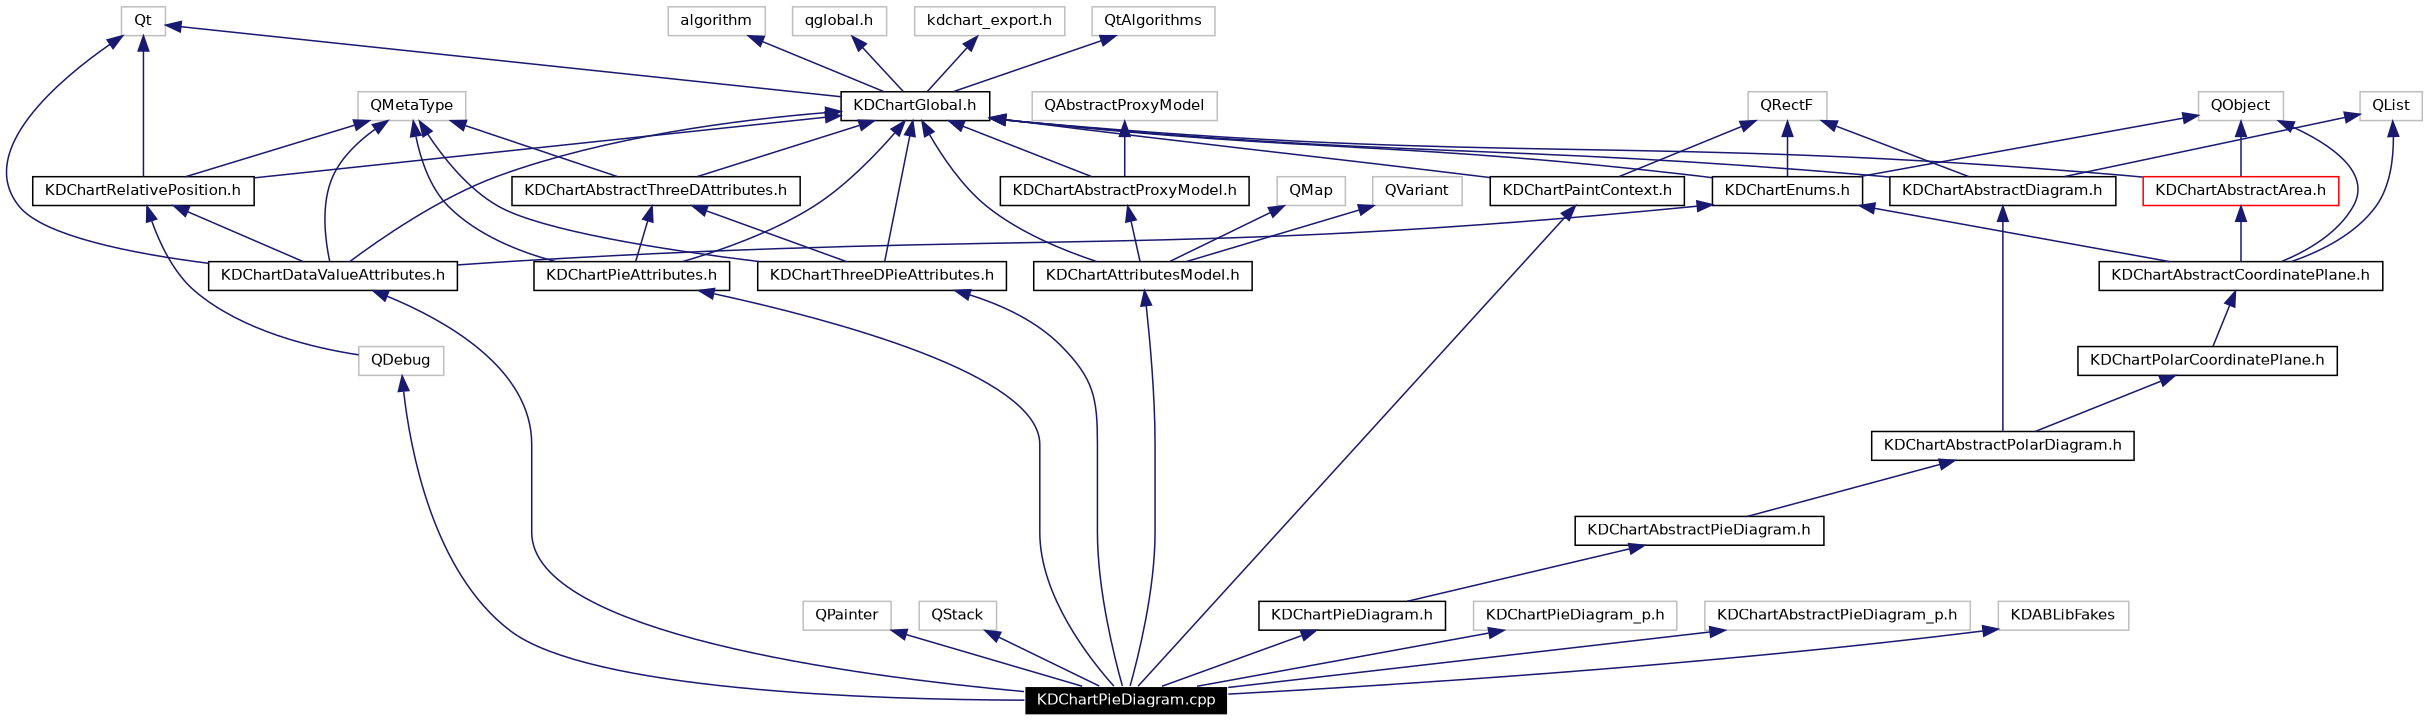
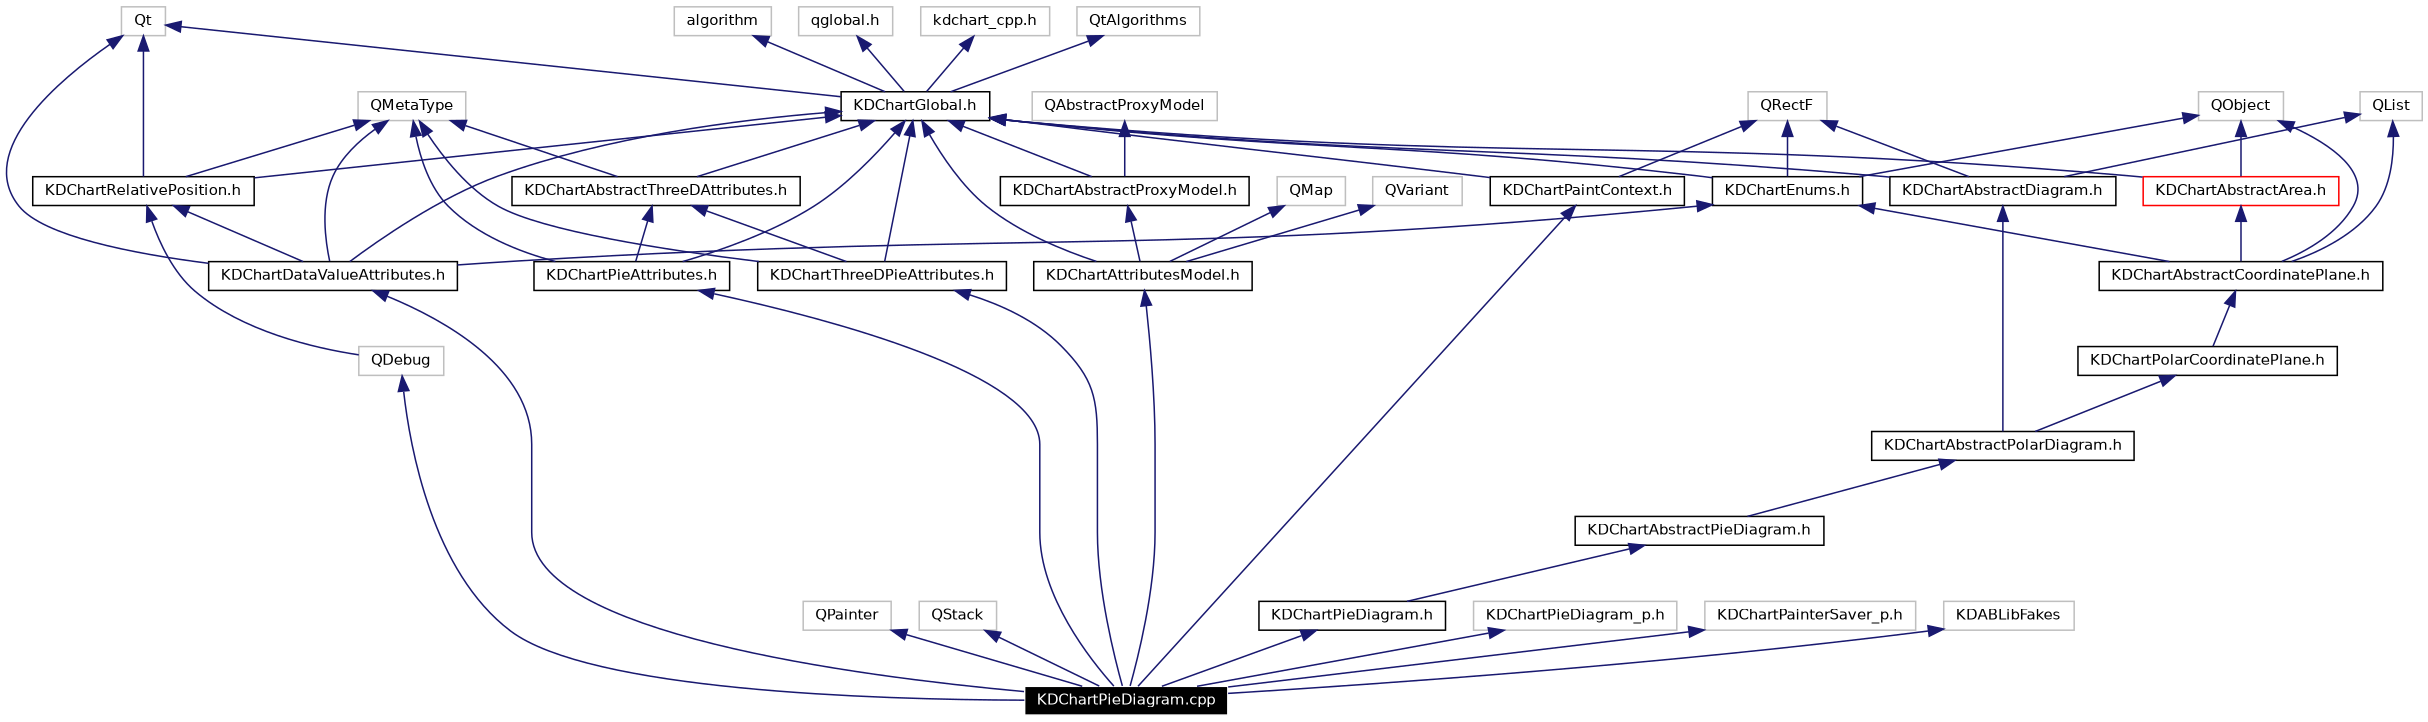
(990, 21) -> (985, 21)
(1838, 616) -> (1810, 616)
